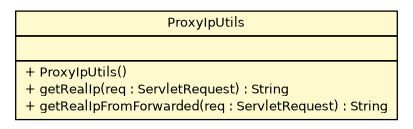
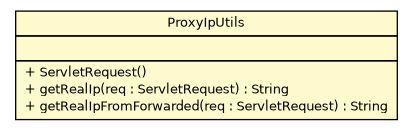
(76, 73) -> (86, 73)
